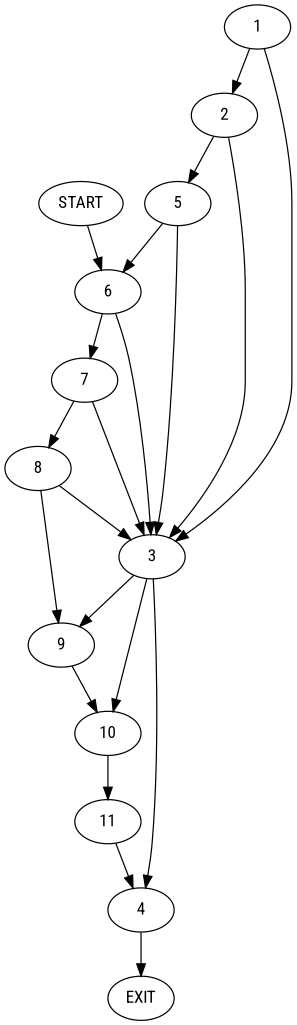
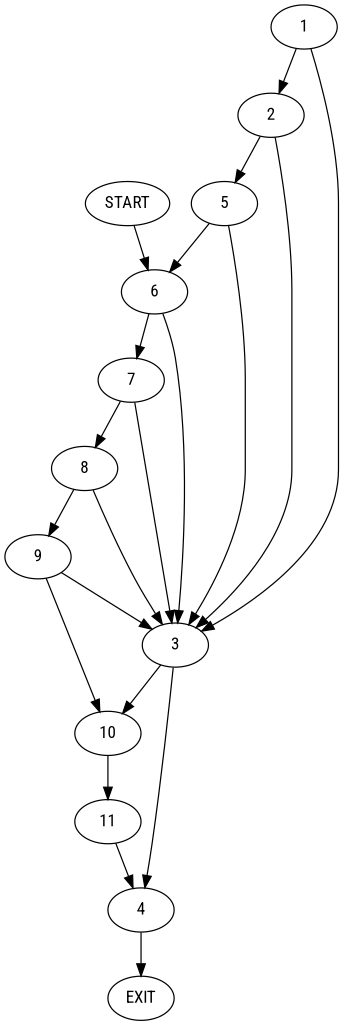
(111, 597) -> (101, 598)
